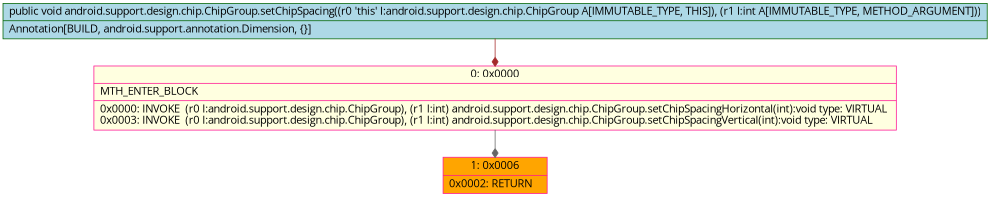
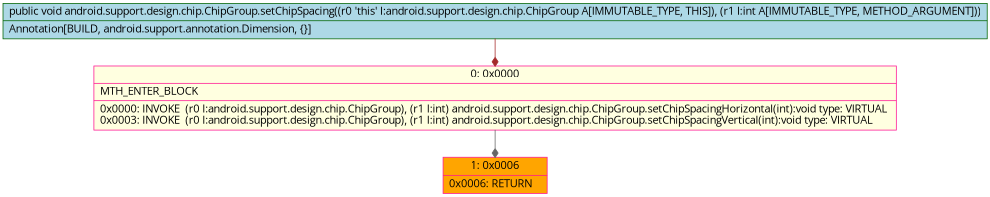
(495, 184) -> (495, 184)
